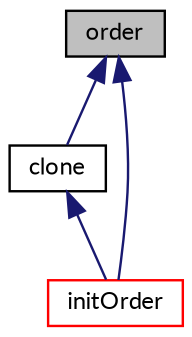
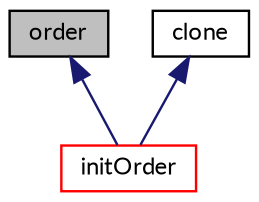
(81, 113) -> none
